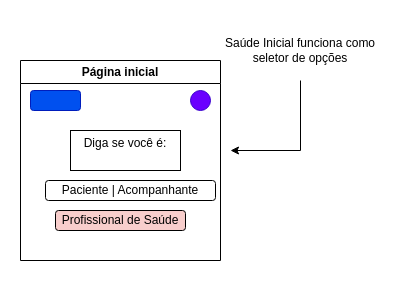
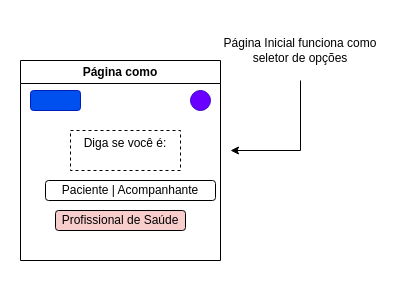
(301, 51) -> (301, 51)
(121, 73) -> (121, 73)
(126, 151) -> (126, 151)
